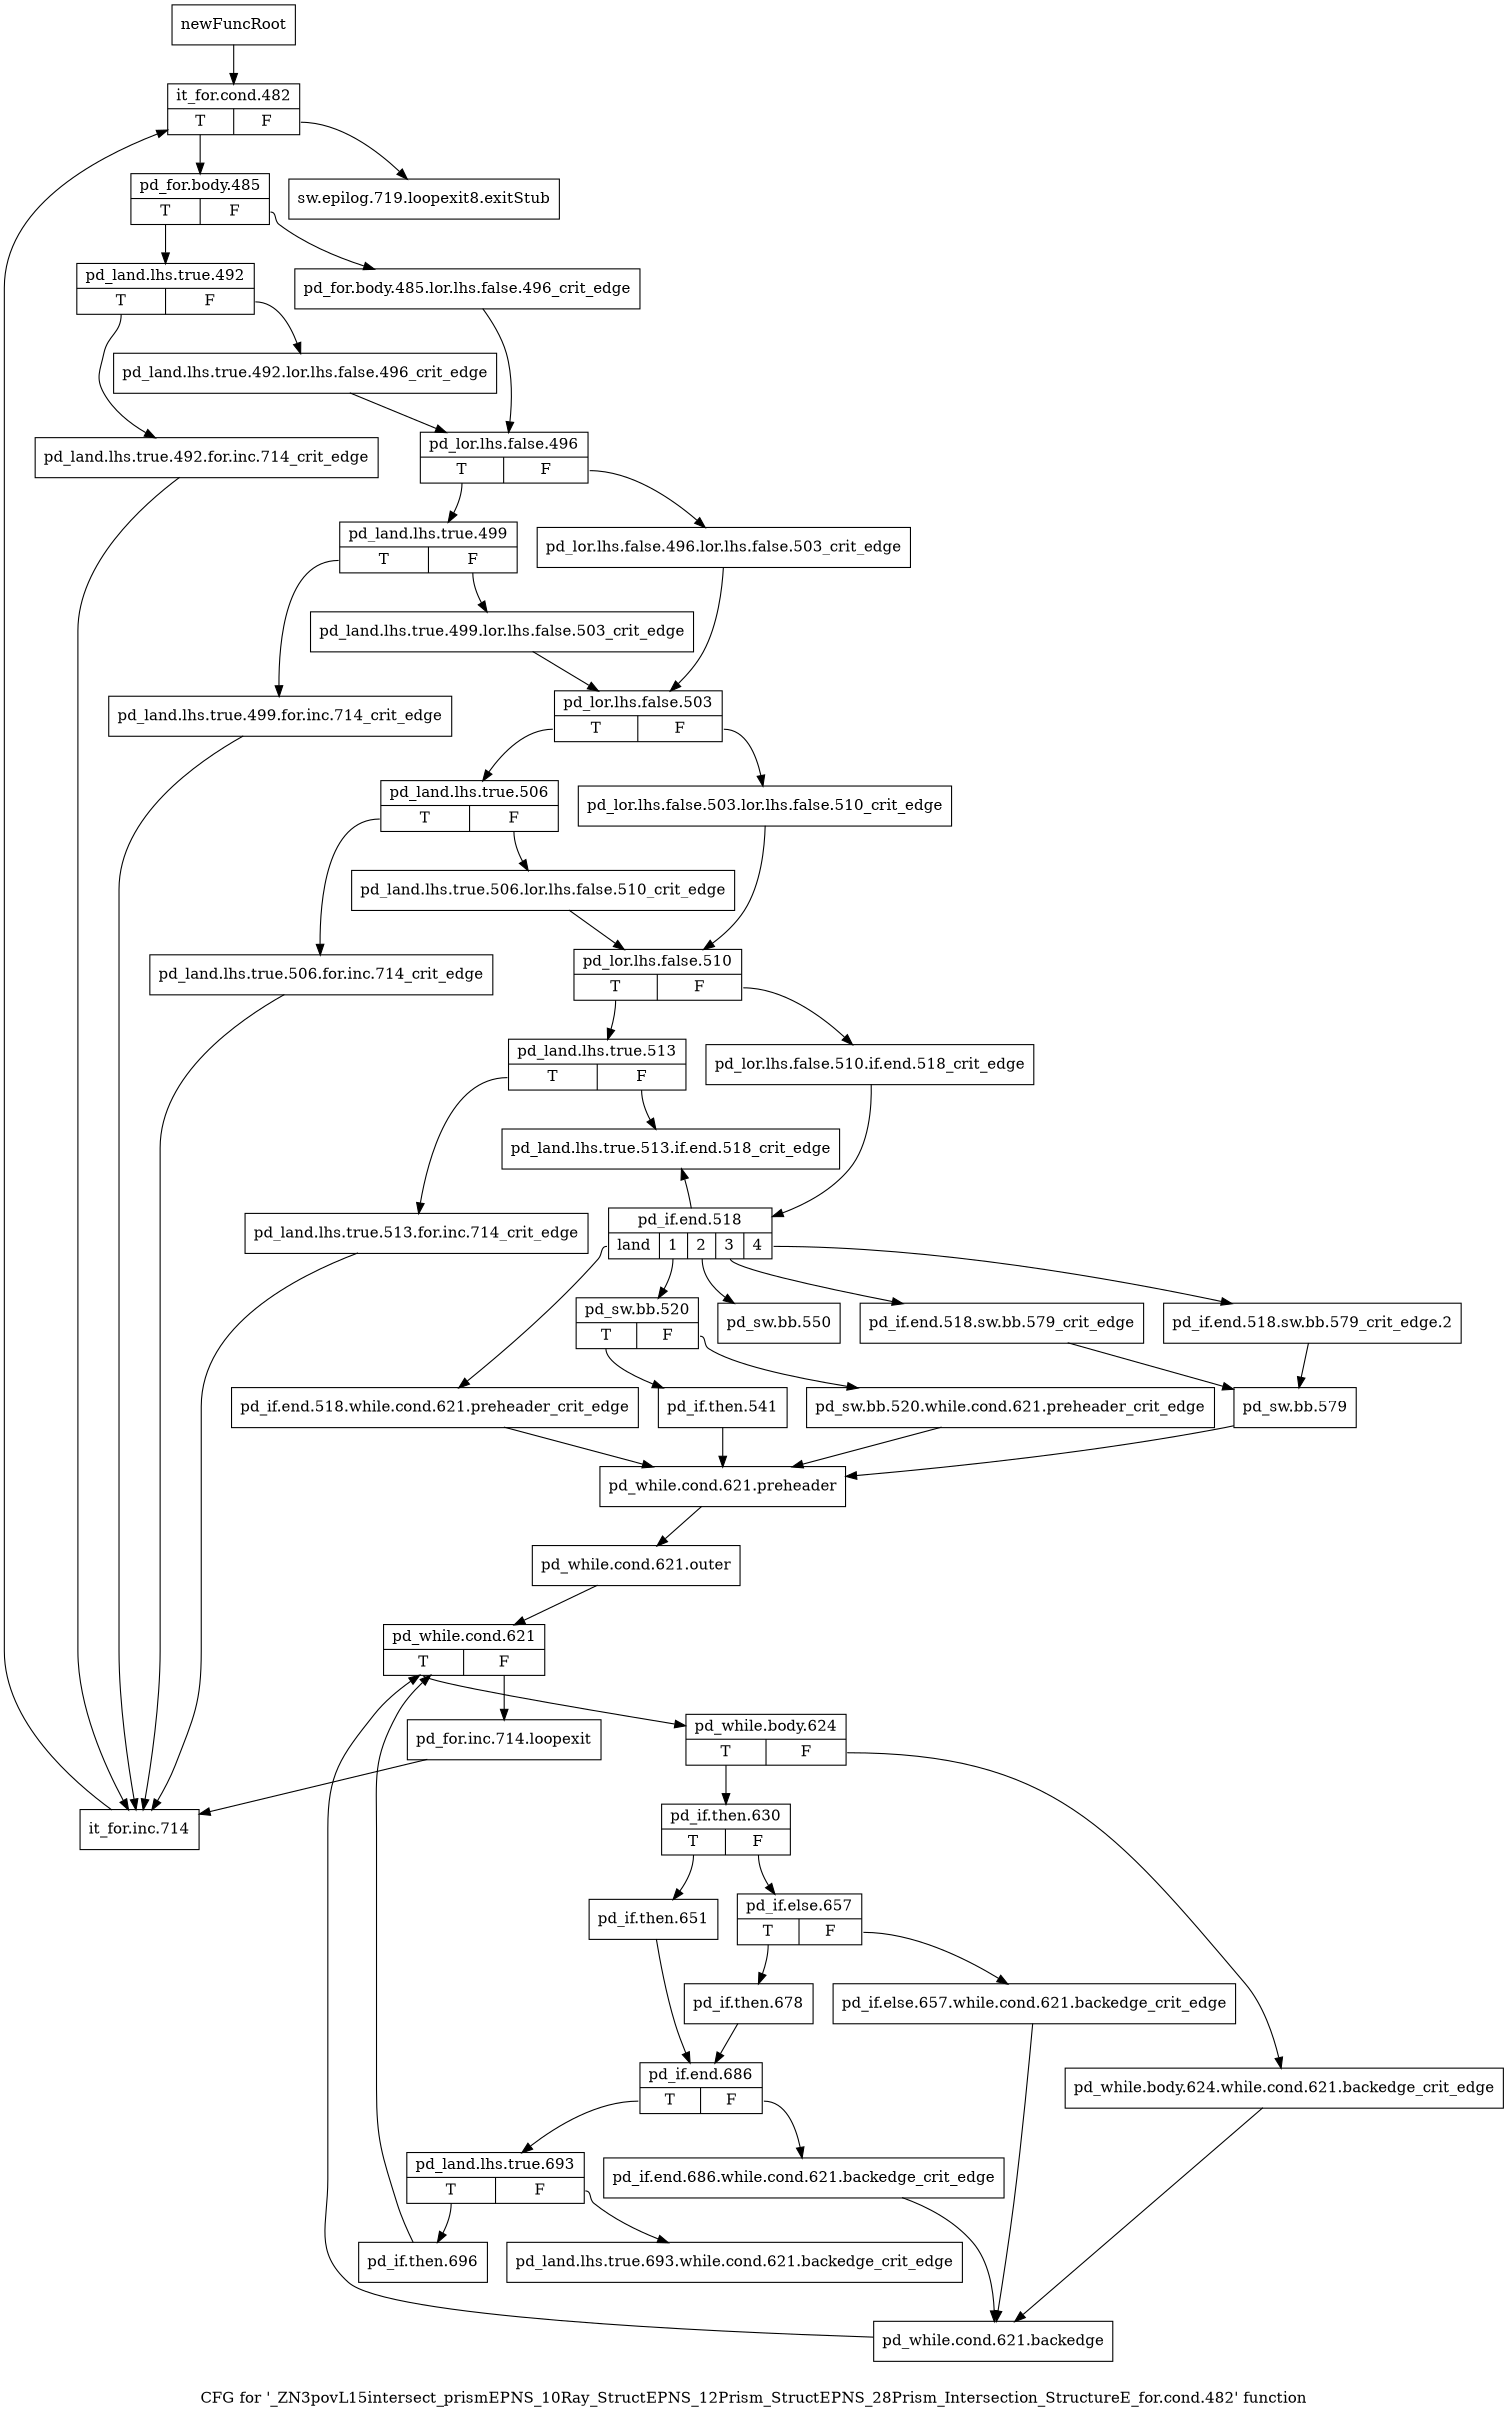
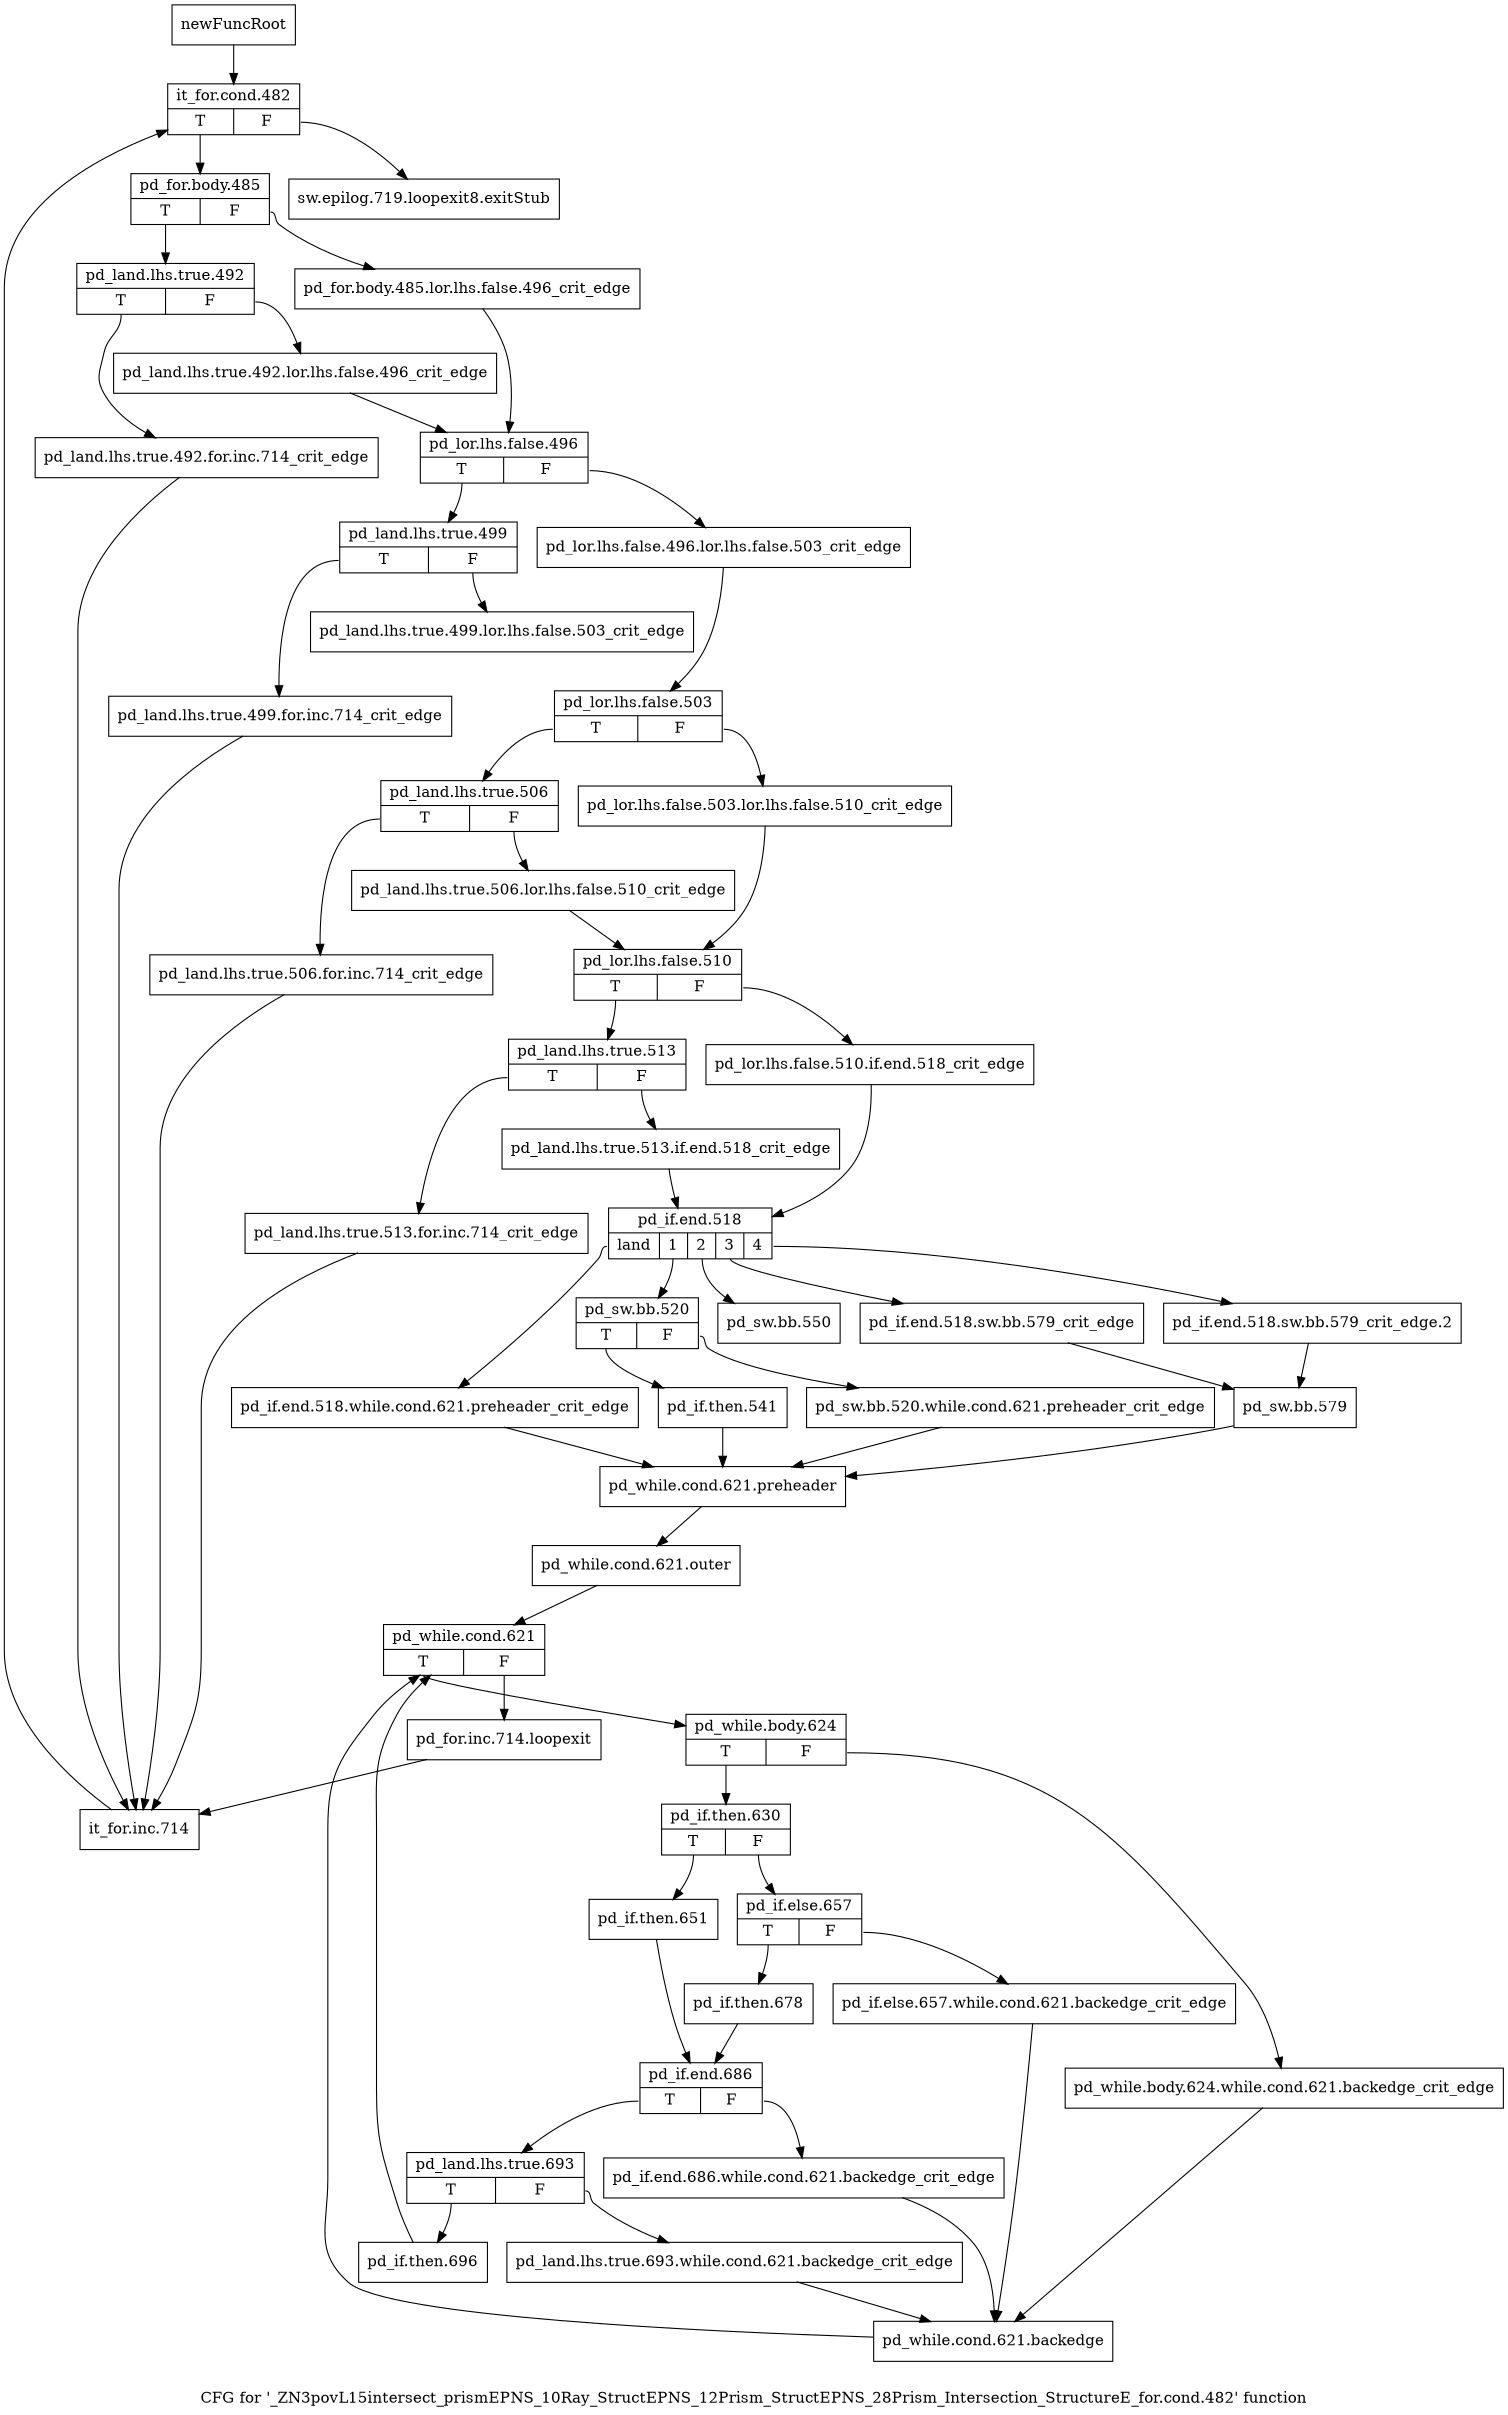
(561, 668) -> none
(688, 1194) -> (672, 1183)
none -> (858, 2300)
